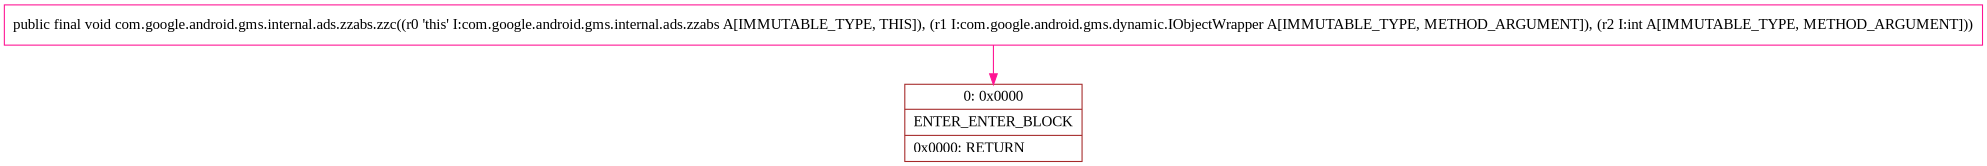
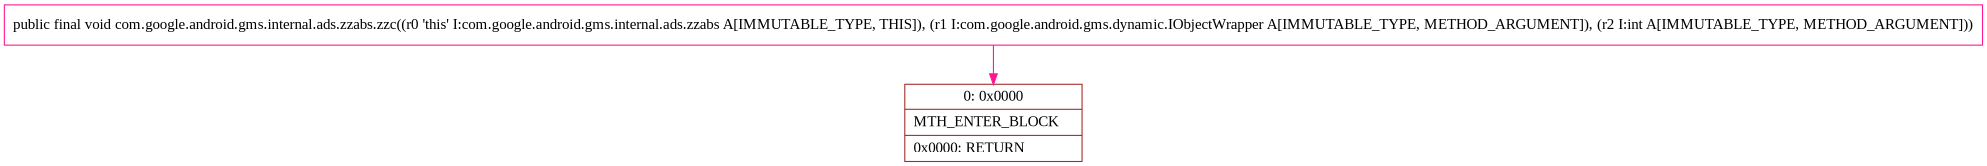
(993, 122) -> (986, 122)
